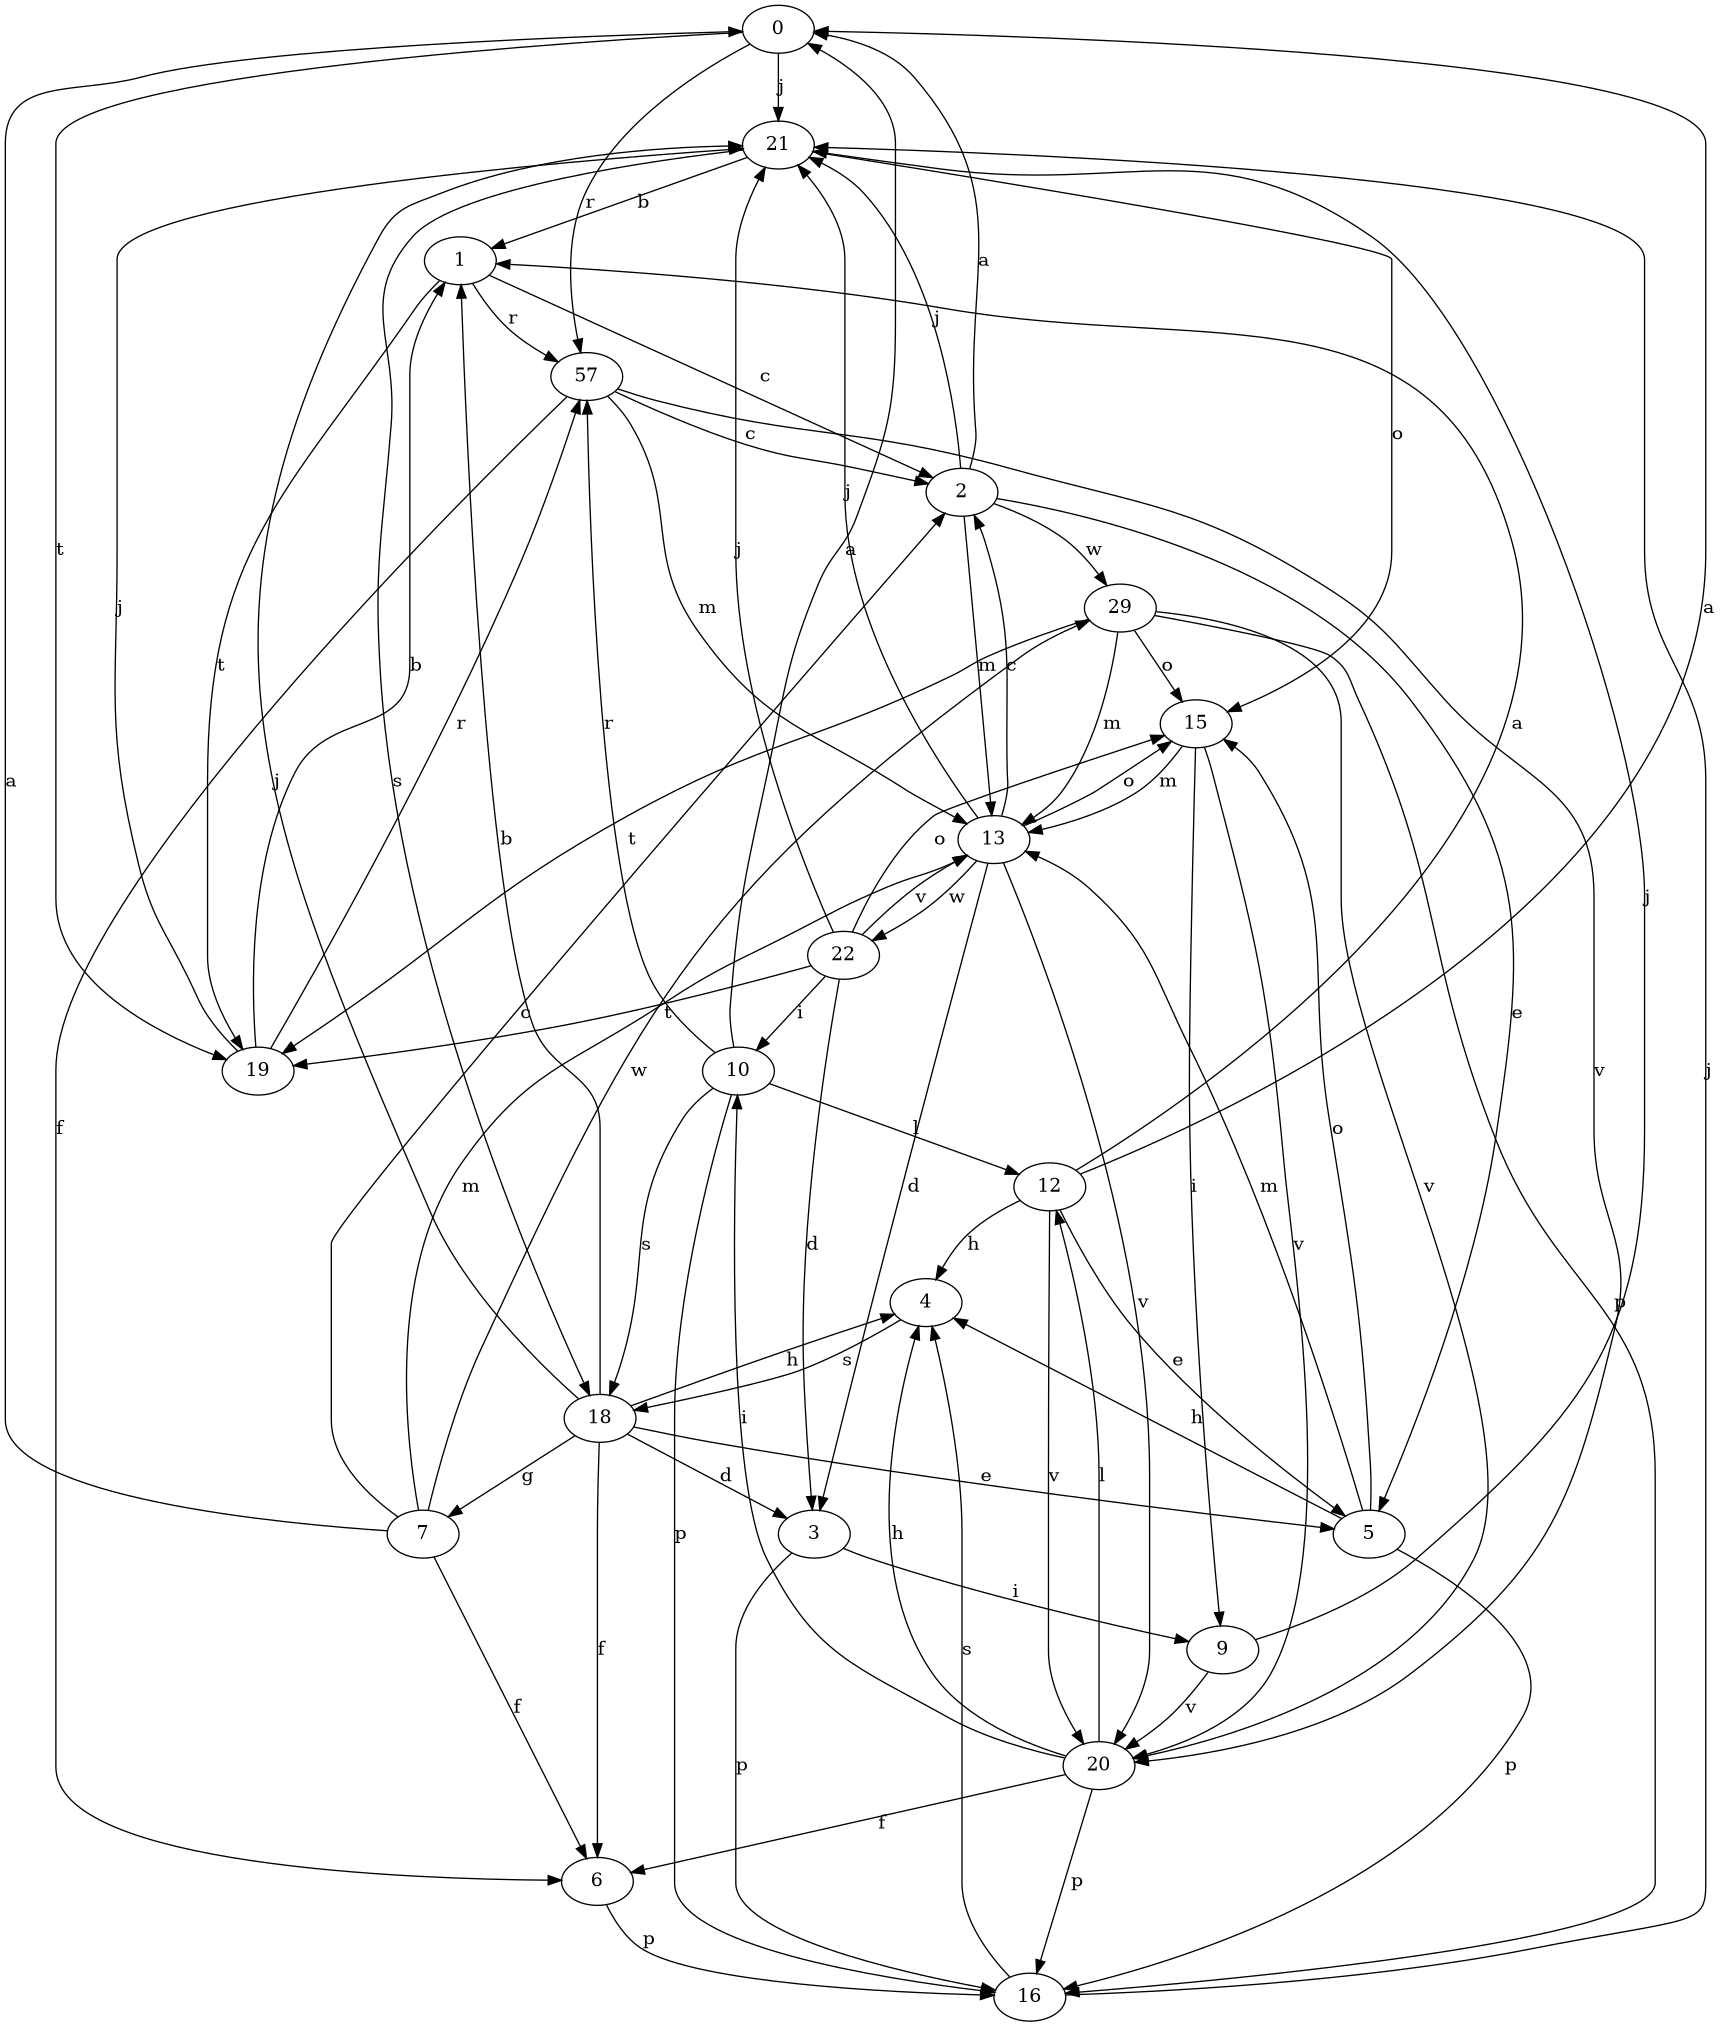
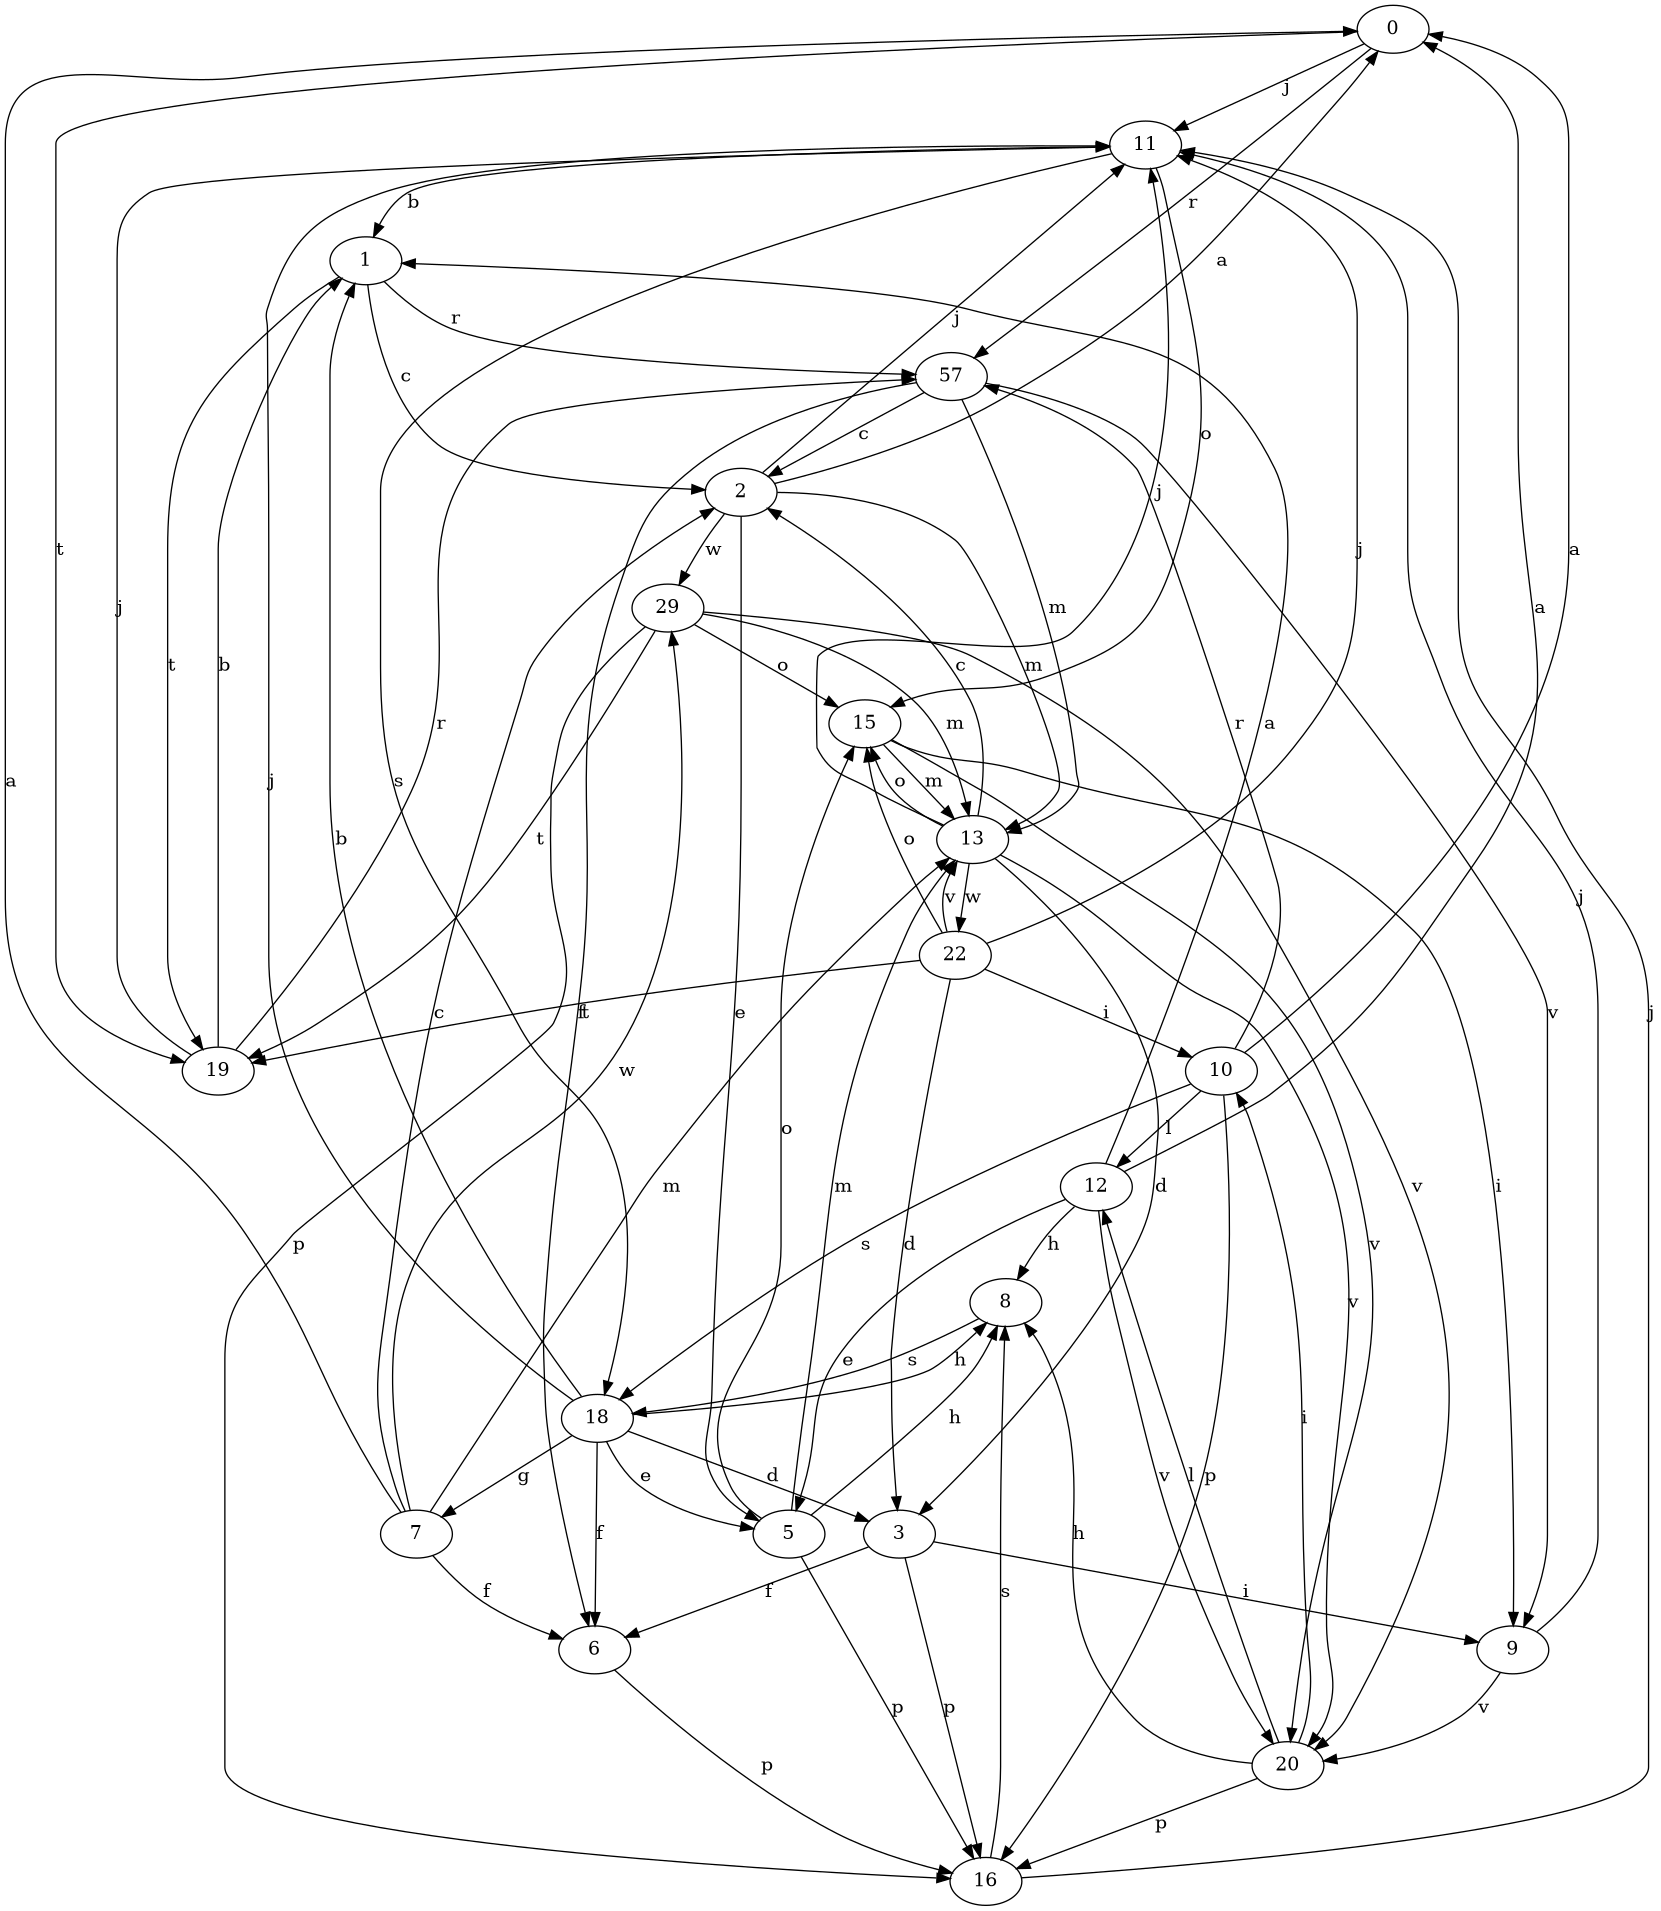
(778, 145) -> (1146, 145)
(1592, 879) -> (1488, 894)
(926, 1303) -> (1006, 1303)
(855, 1822) -> (753, 1590)
